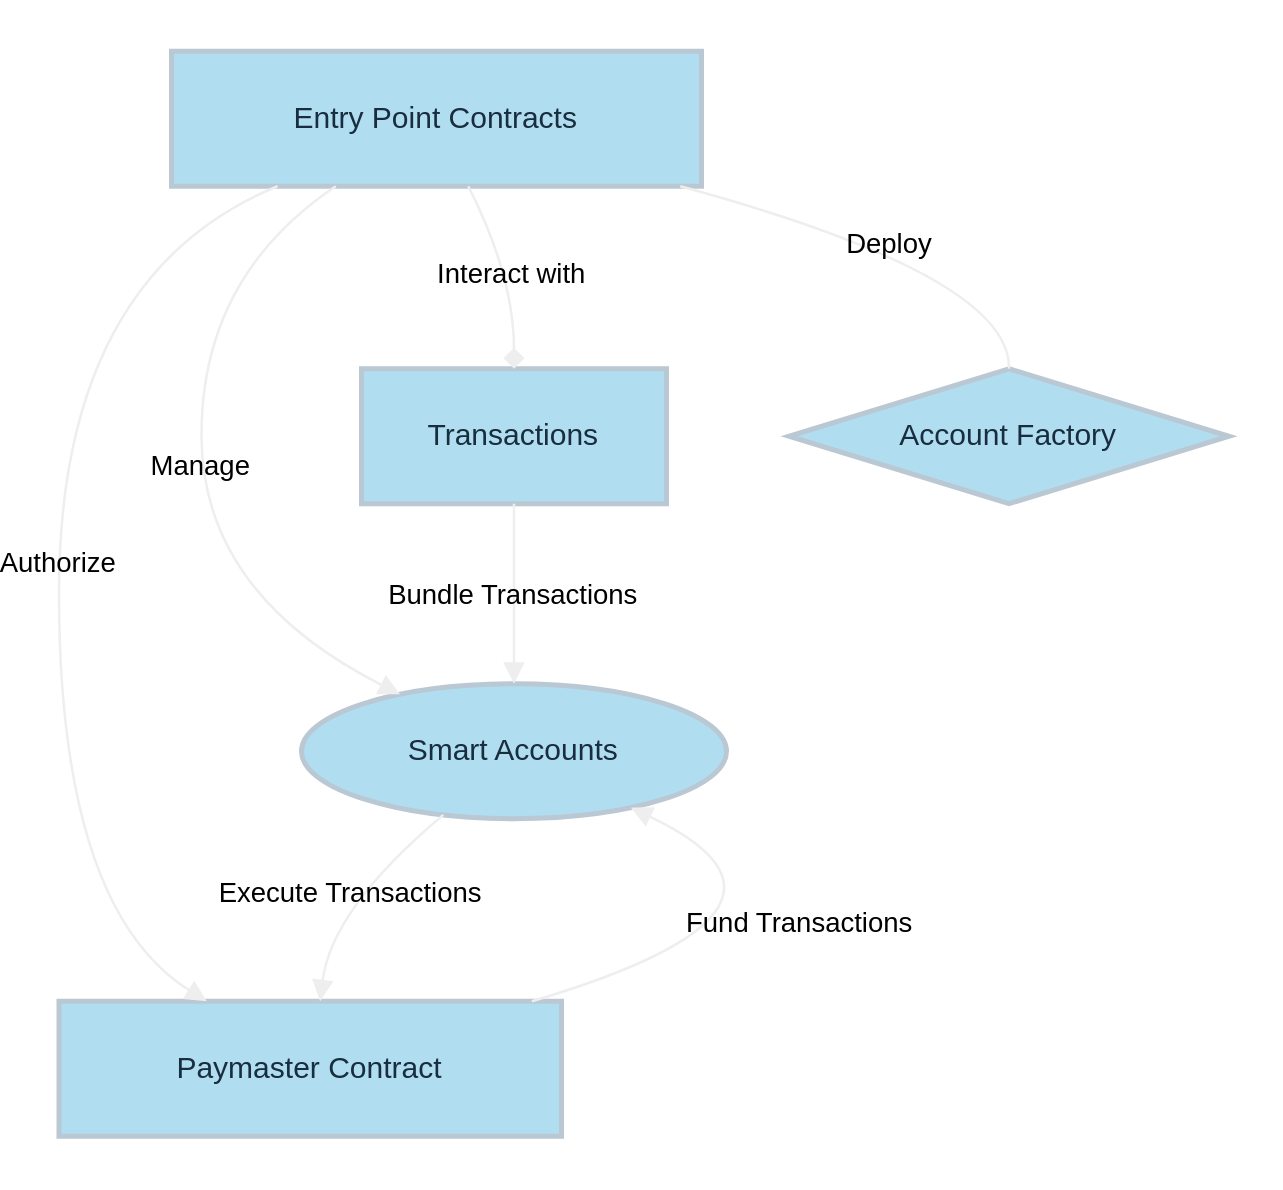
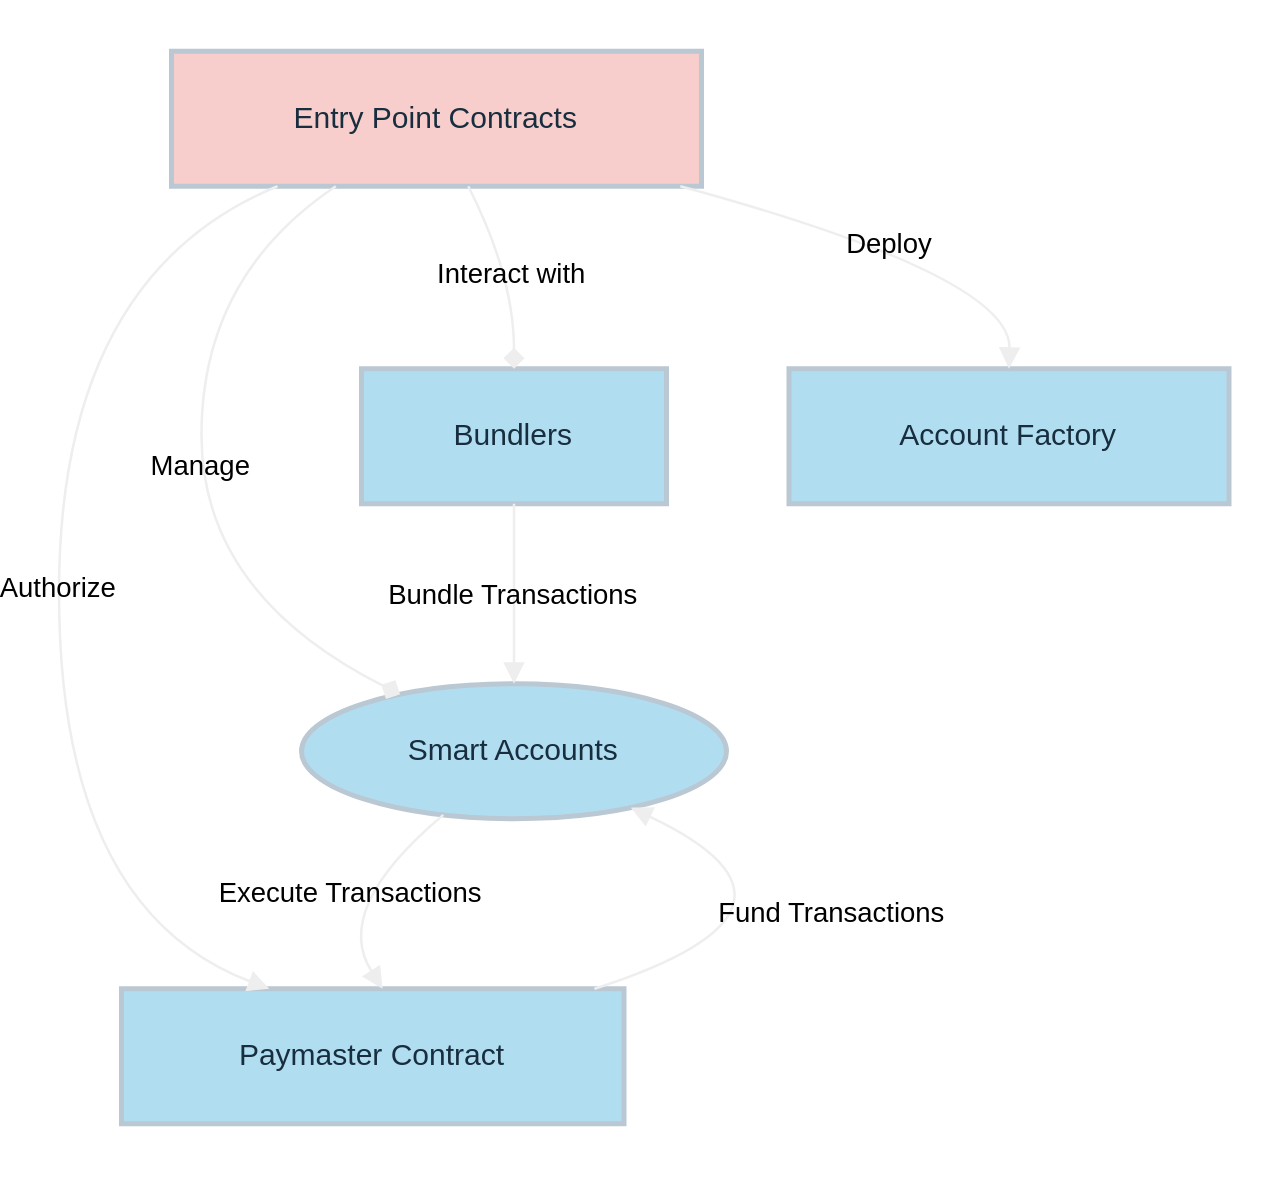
(436, 119) -> (436, 119)
(1008, 366) -> (922, 269)
(514, 436) -> (514, 436)
(1009, 436) -> (1009, 436)
(380, 684) -> (381, 685)
(310, 1069) -> (373, 1056)
